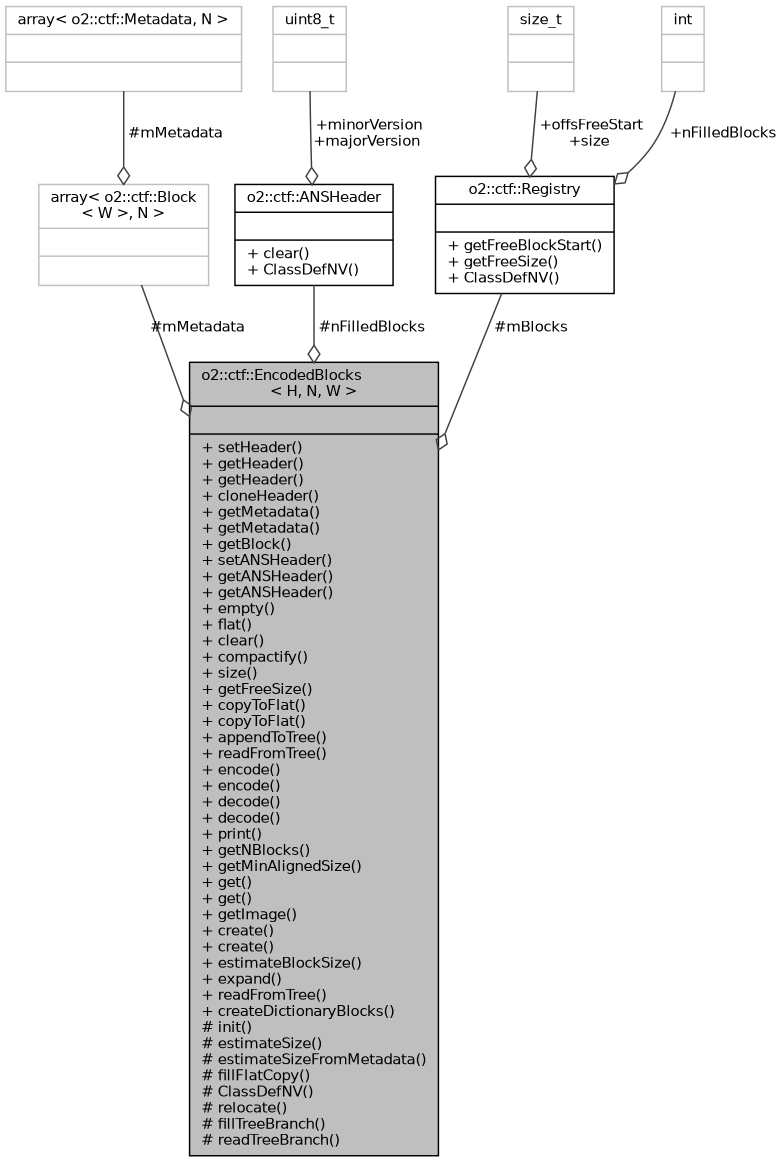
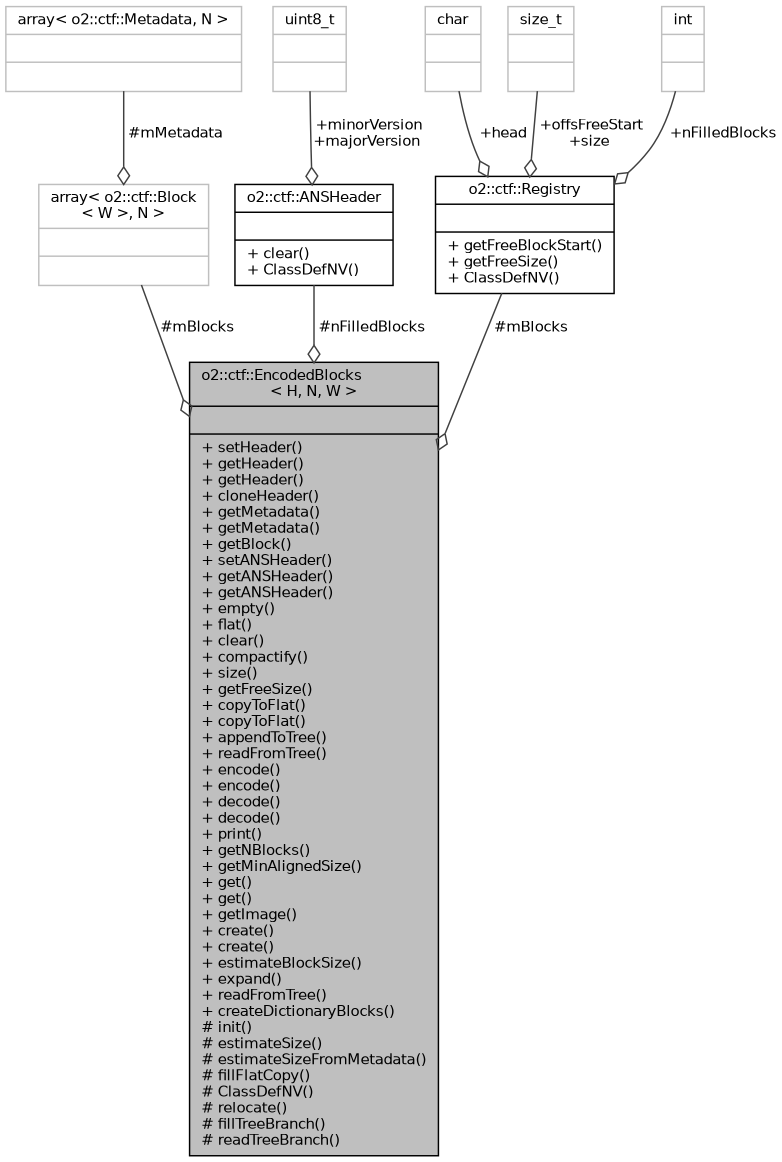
none -> (453, 49)
(195, 328) -> (195, 328)
